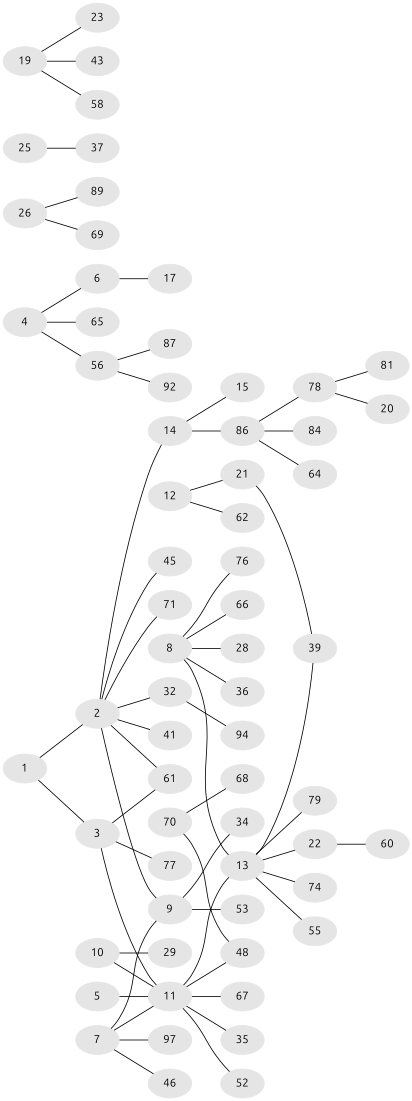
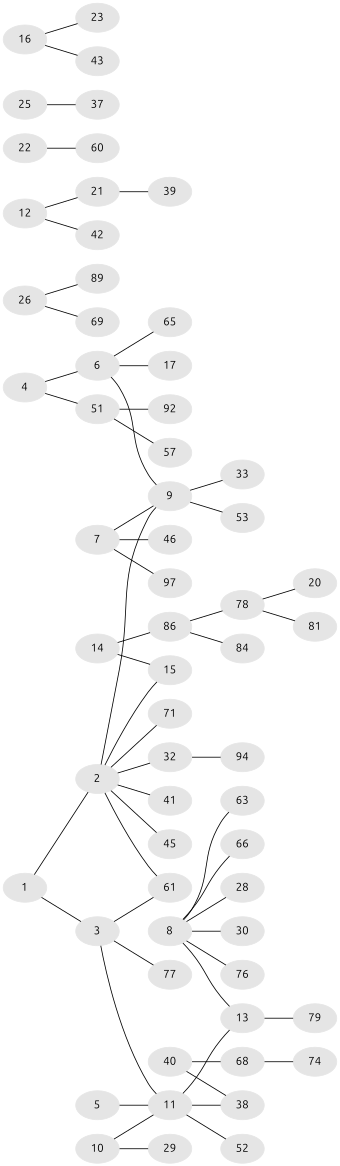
(25, 61) -> (25, 39)
(97, 105) -> none
(61, 322) -> (134, 344)
(170, 344) -> (170, 453)
(97, 366) -> (97, 409)
none -> (132, 422)
(315, 474) -> none
(242, 518) -> (97, 235)
(122, 570) -> (128, 722)
(242, 692) -> (242, 931)
(295, 762) -> none
none -> (242, 801)
(170, 822) -> (170, 1062)
(242, 822) -> (242, 474)
(279, 855) -> none
(279, 877) -> (279, 1062)
(315, 931) -> none
(242, 953) -> (242, 1105)
(242, 996) -> none
(134, 1018) -> none
(242, 1040) -> none
